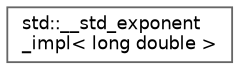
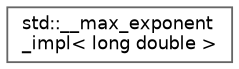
(120, 35) -> (120, 35)
